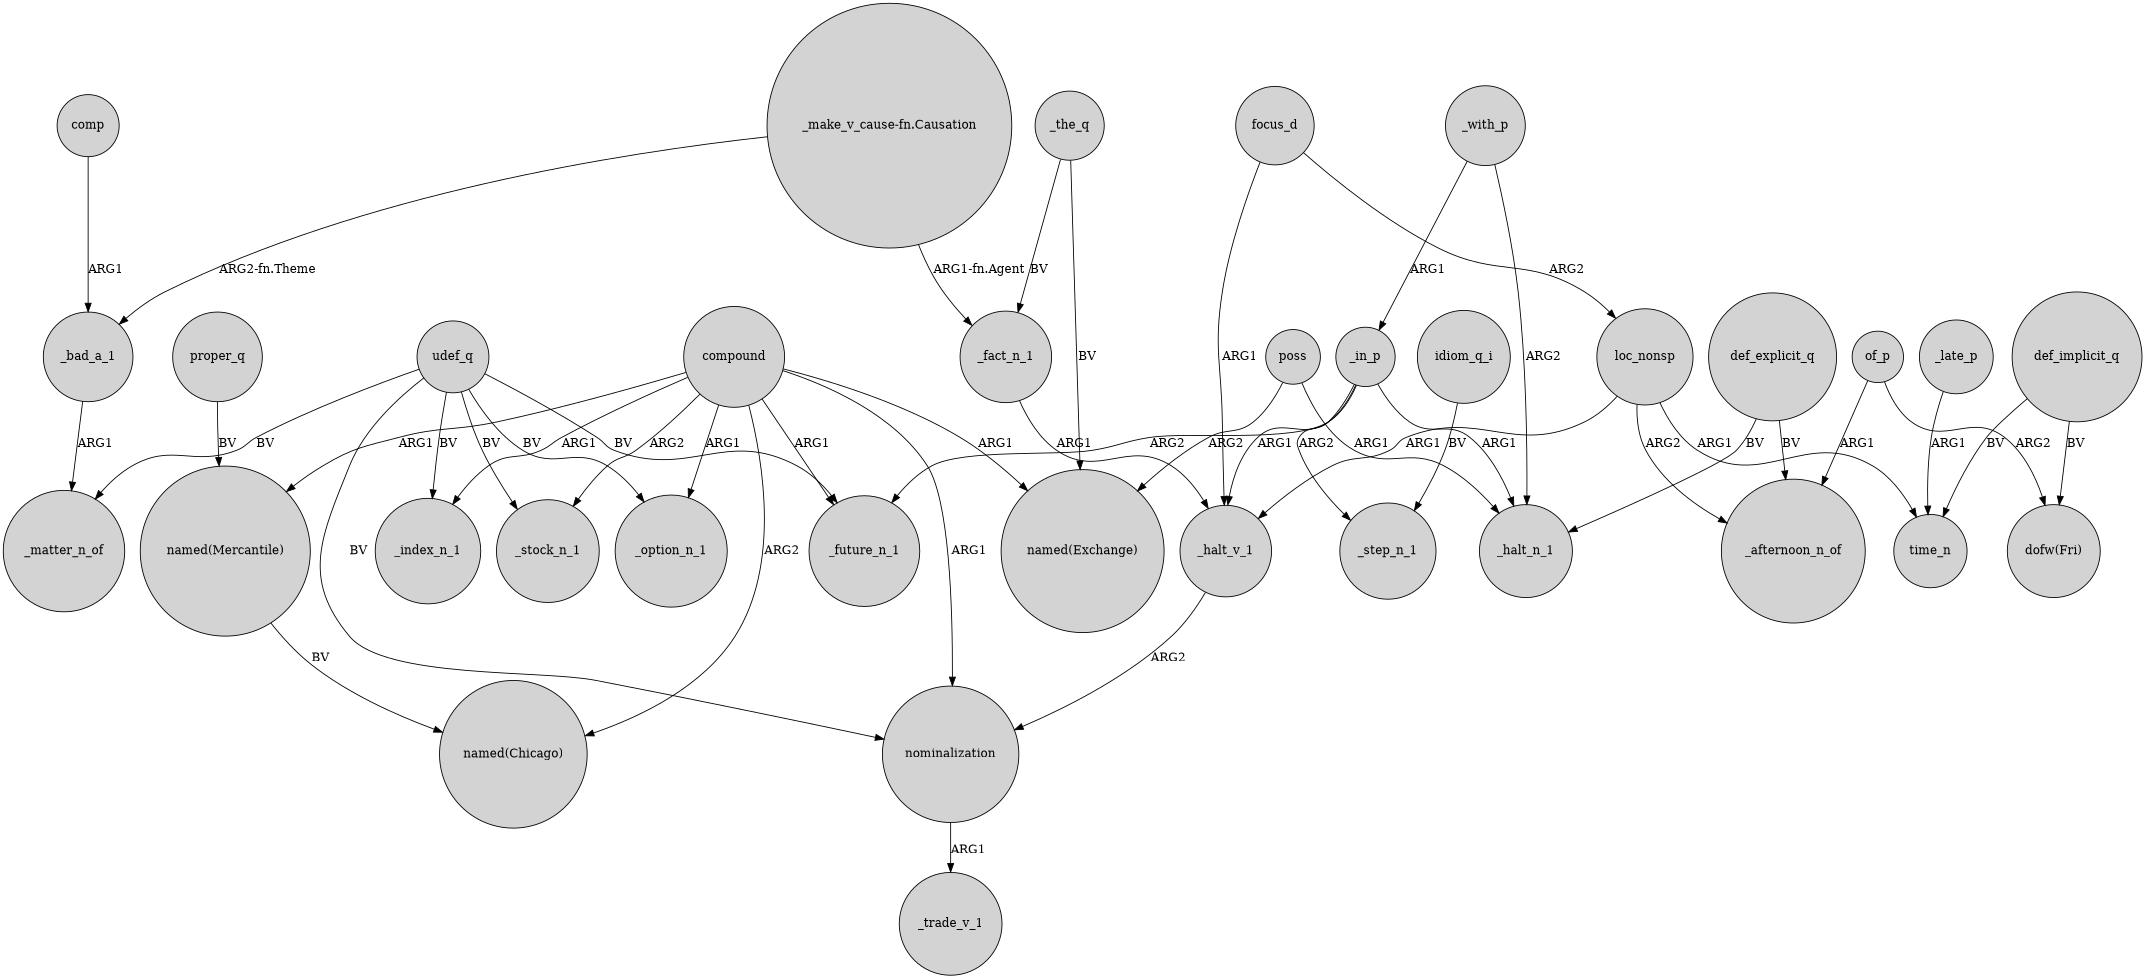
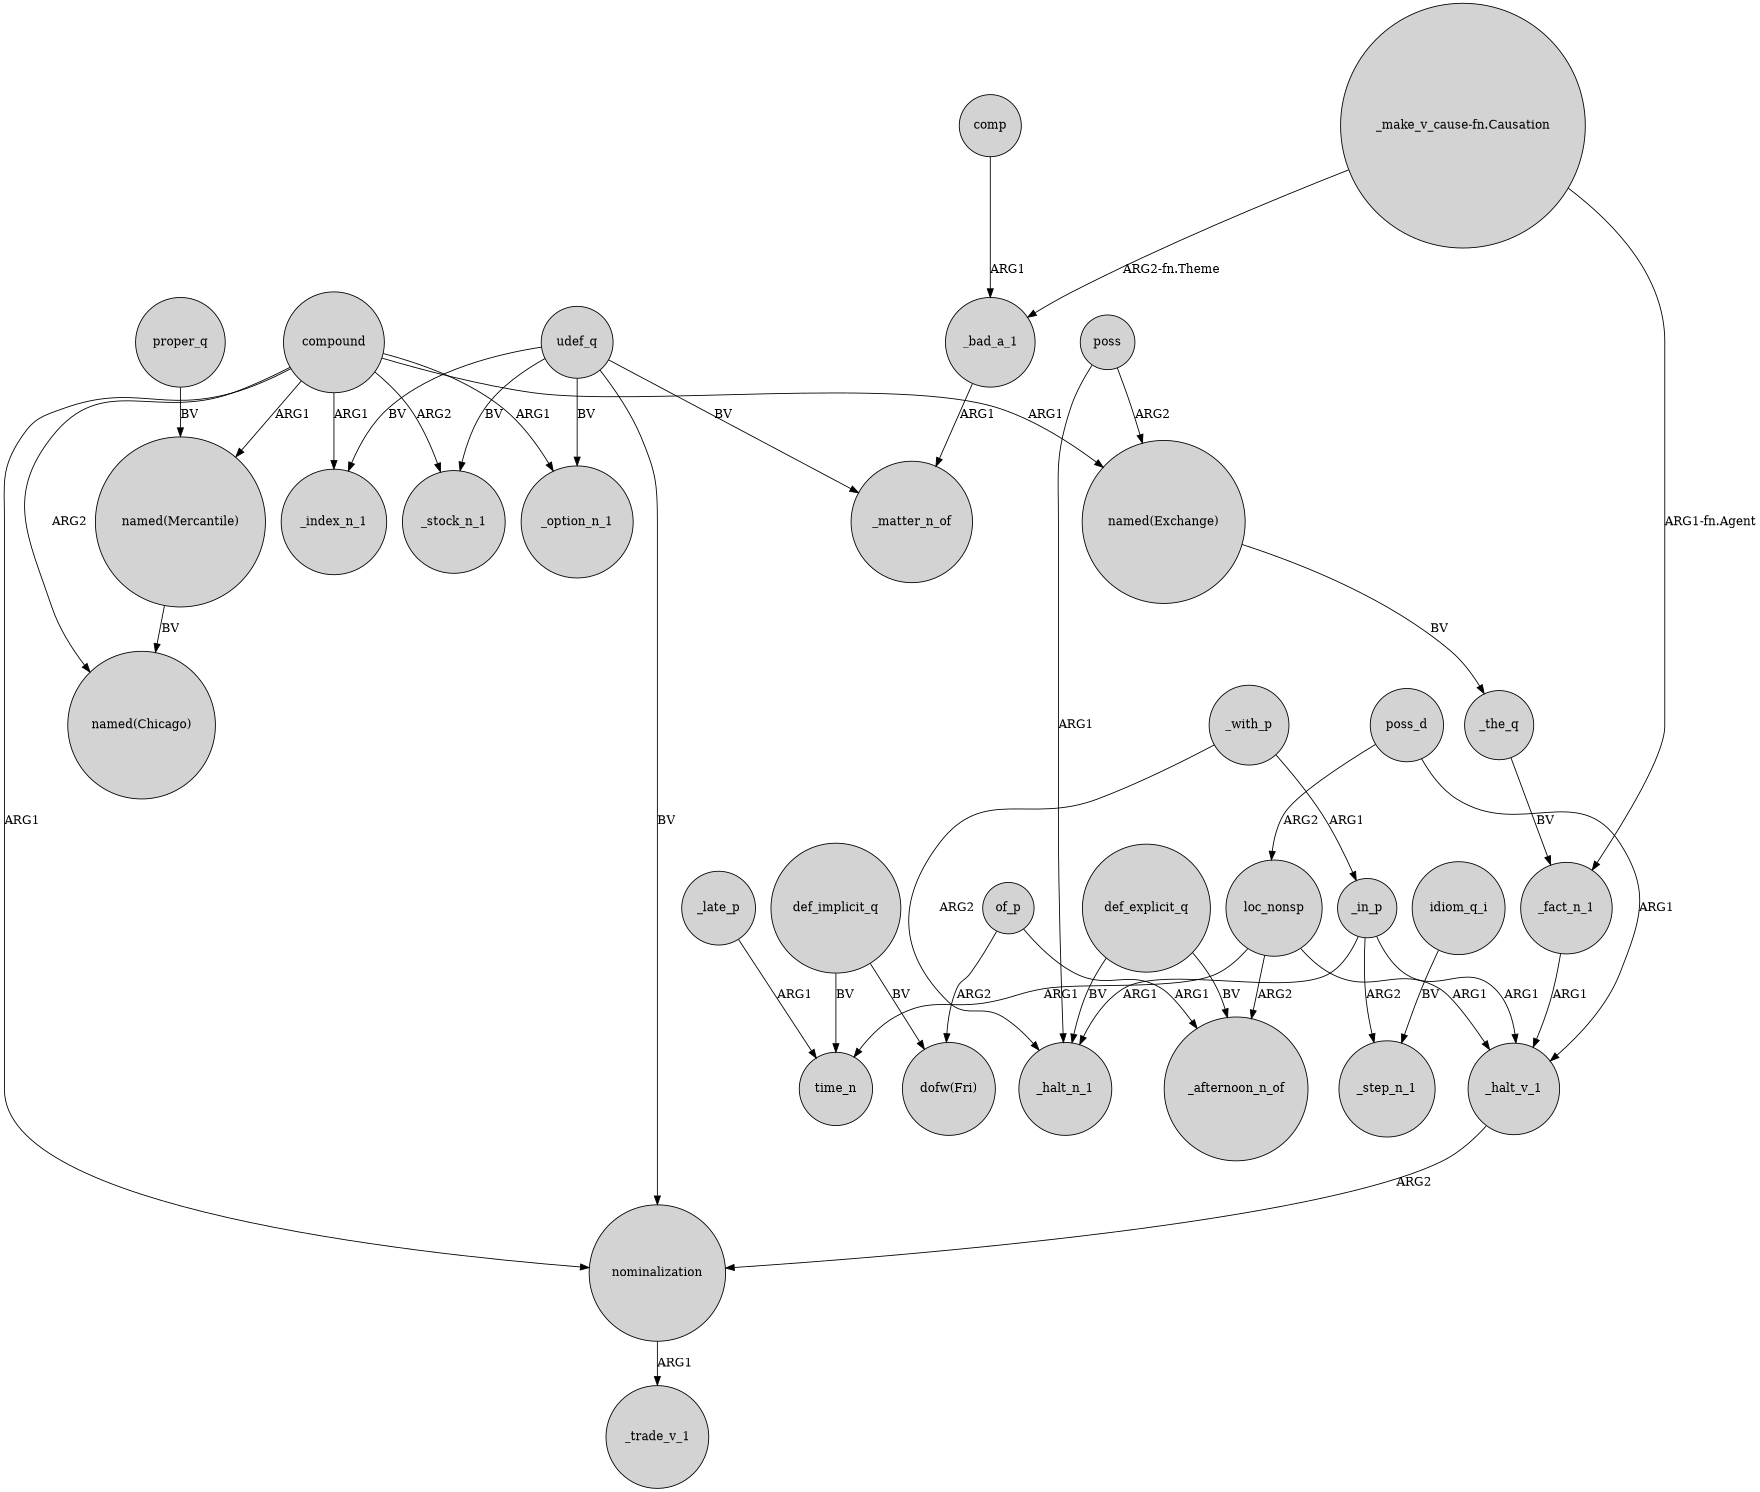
(1275, 126) -> (1407, 725)
(1075, 311) -> (1372, 599)
(864, 551) -> none
